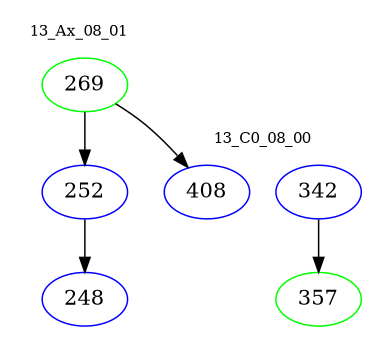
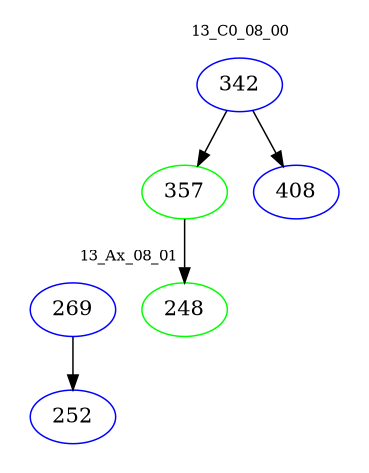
(85, 85) -> (73, 310)
(162, 140) -> (264, 132)
(85, 238) -> (185, 252)
(85, 299) -> (185, 310)
